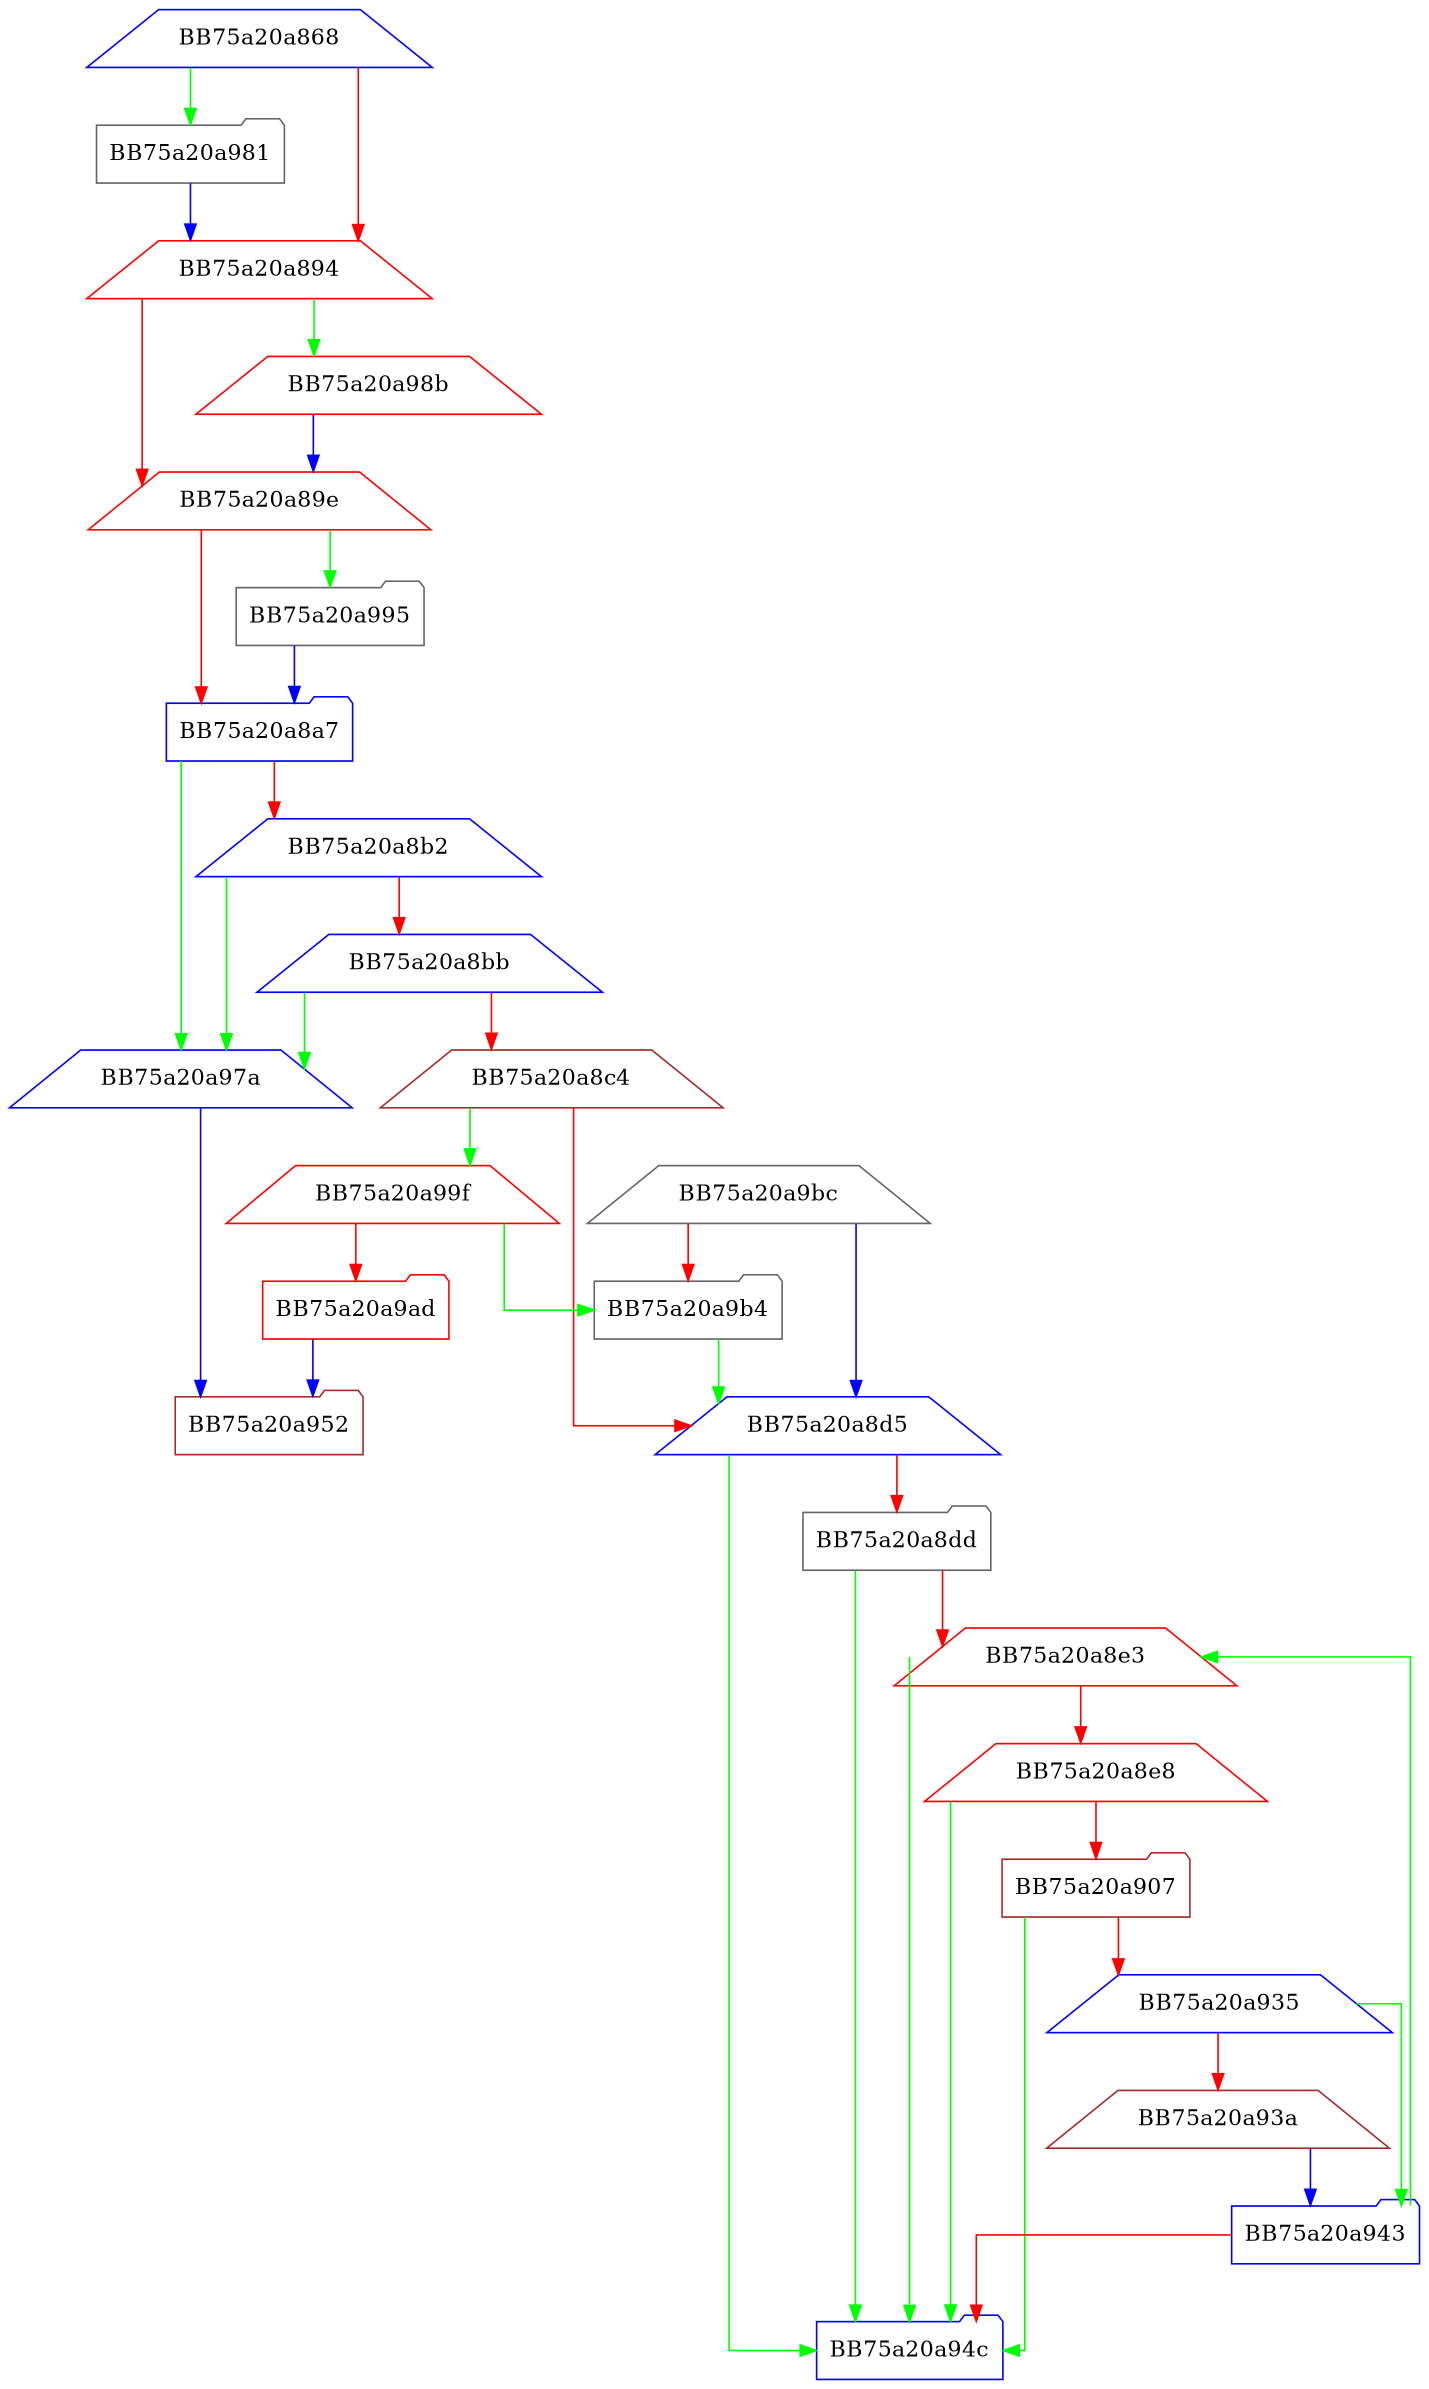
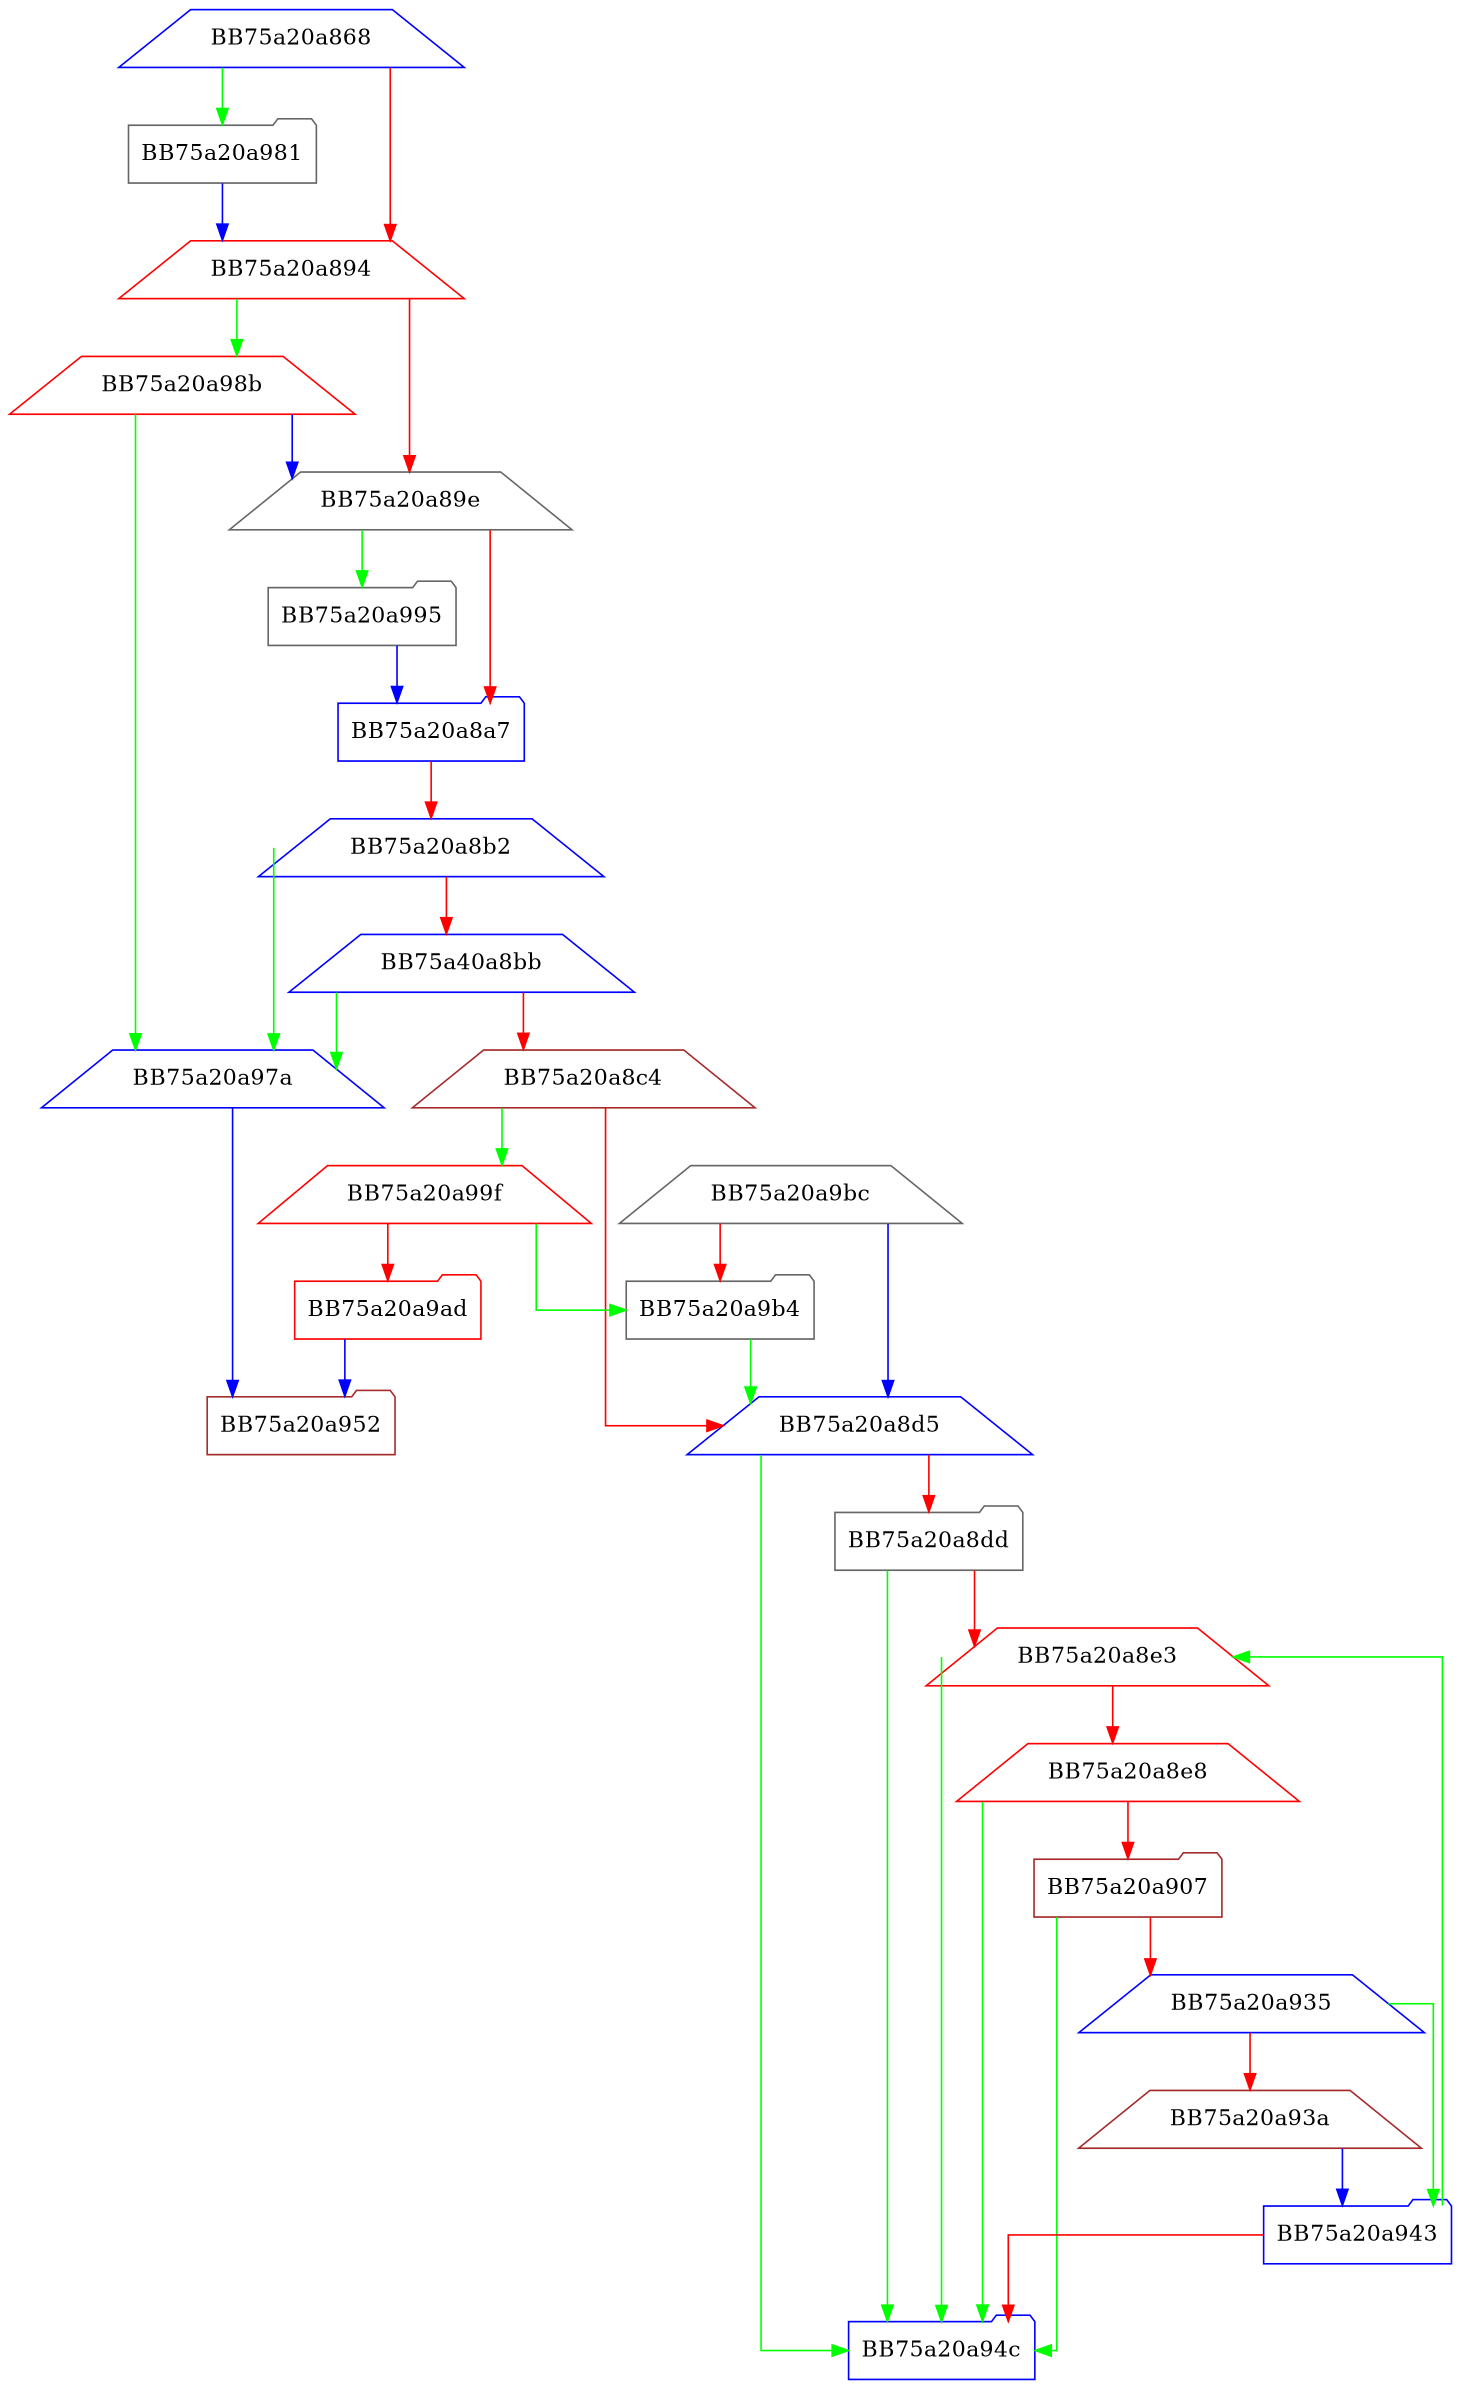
(259, 501) -> (401, 501)
(181, 897) -> (136, 724)
(430, 963) -> (462, 963)
